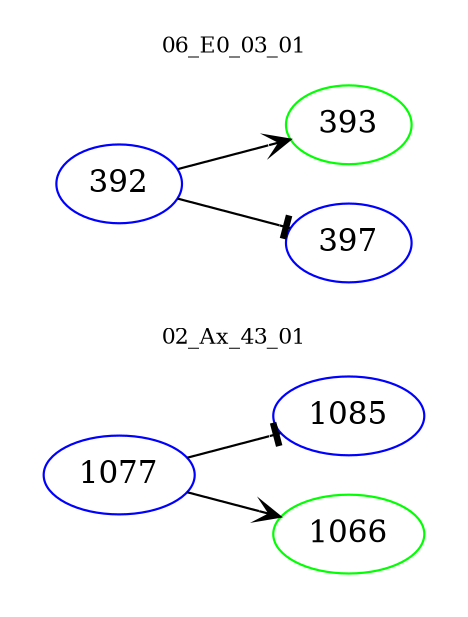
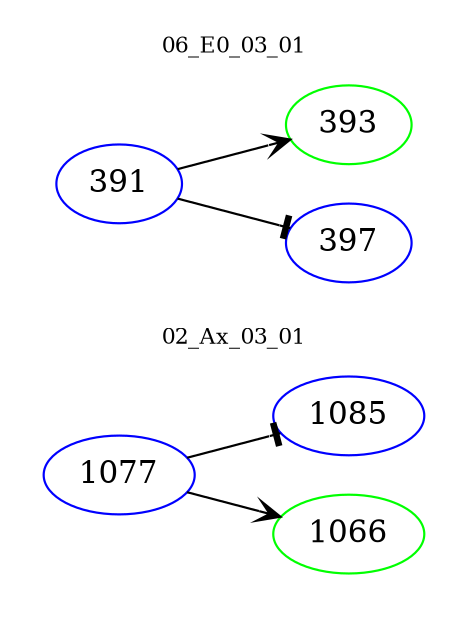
(119, 184) -> (119, 184)
(234, 338) -> (234, 338)
